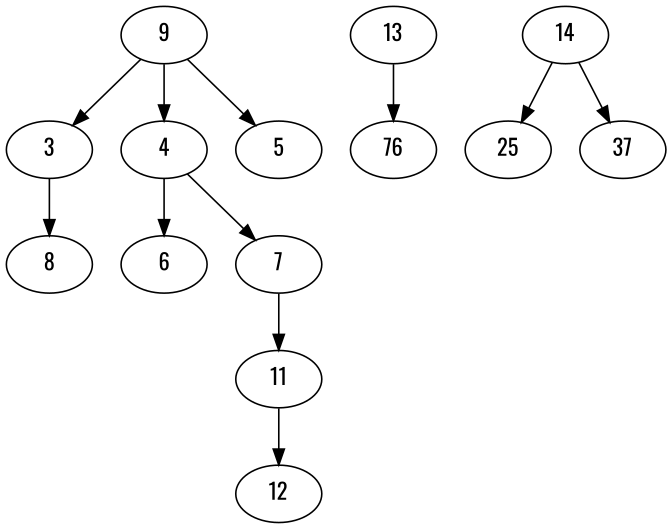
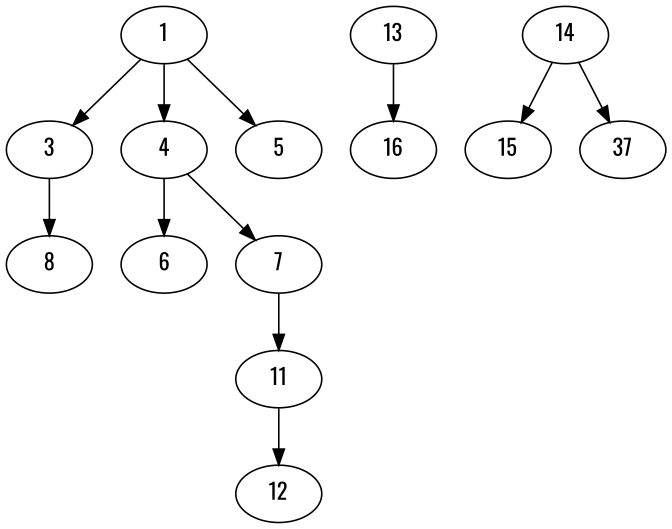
(164, 35) -> (164, 35)
(393, 150) -> (393, 150)
(508, 150) -> (508, 150)
